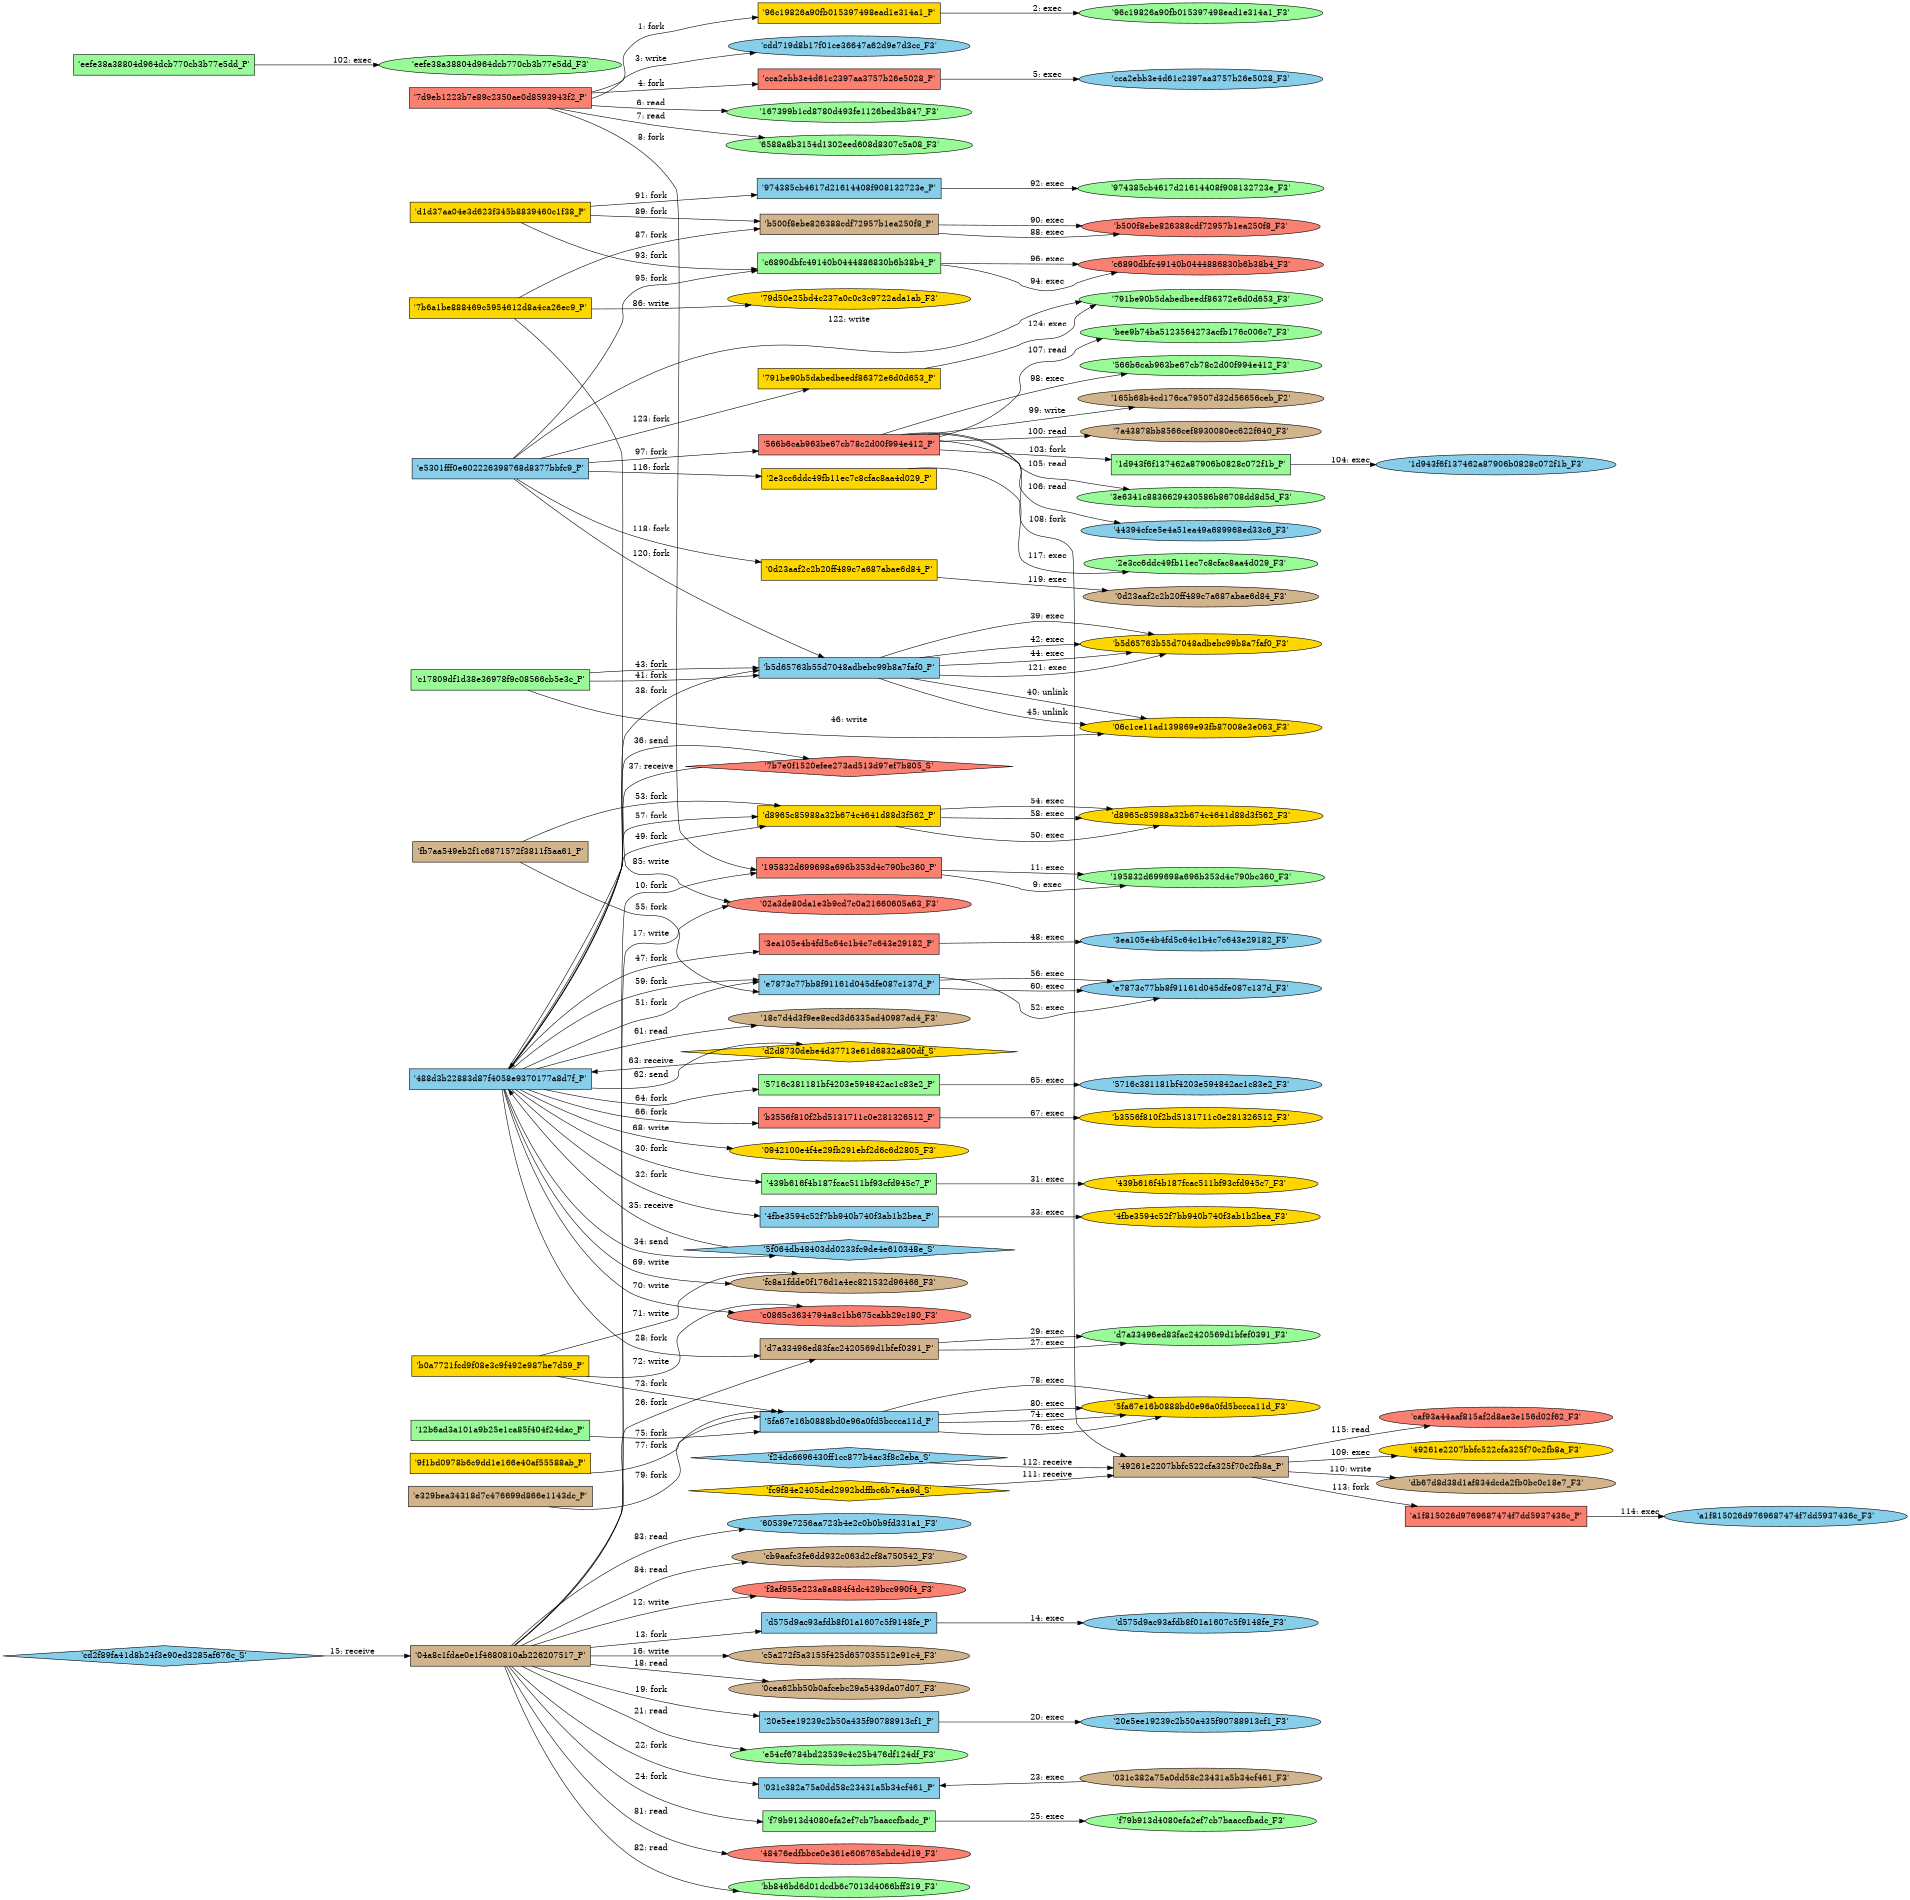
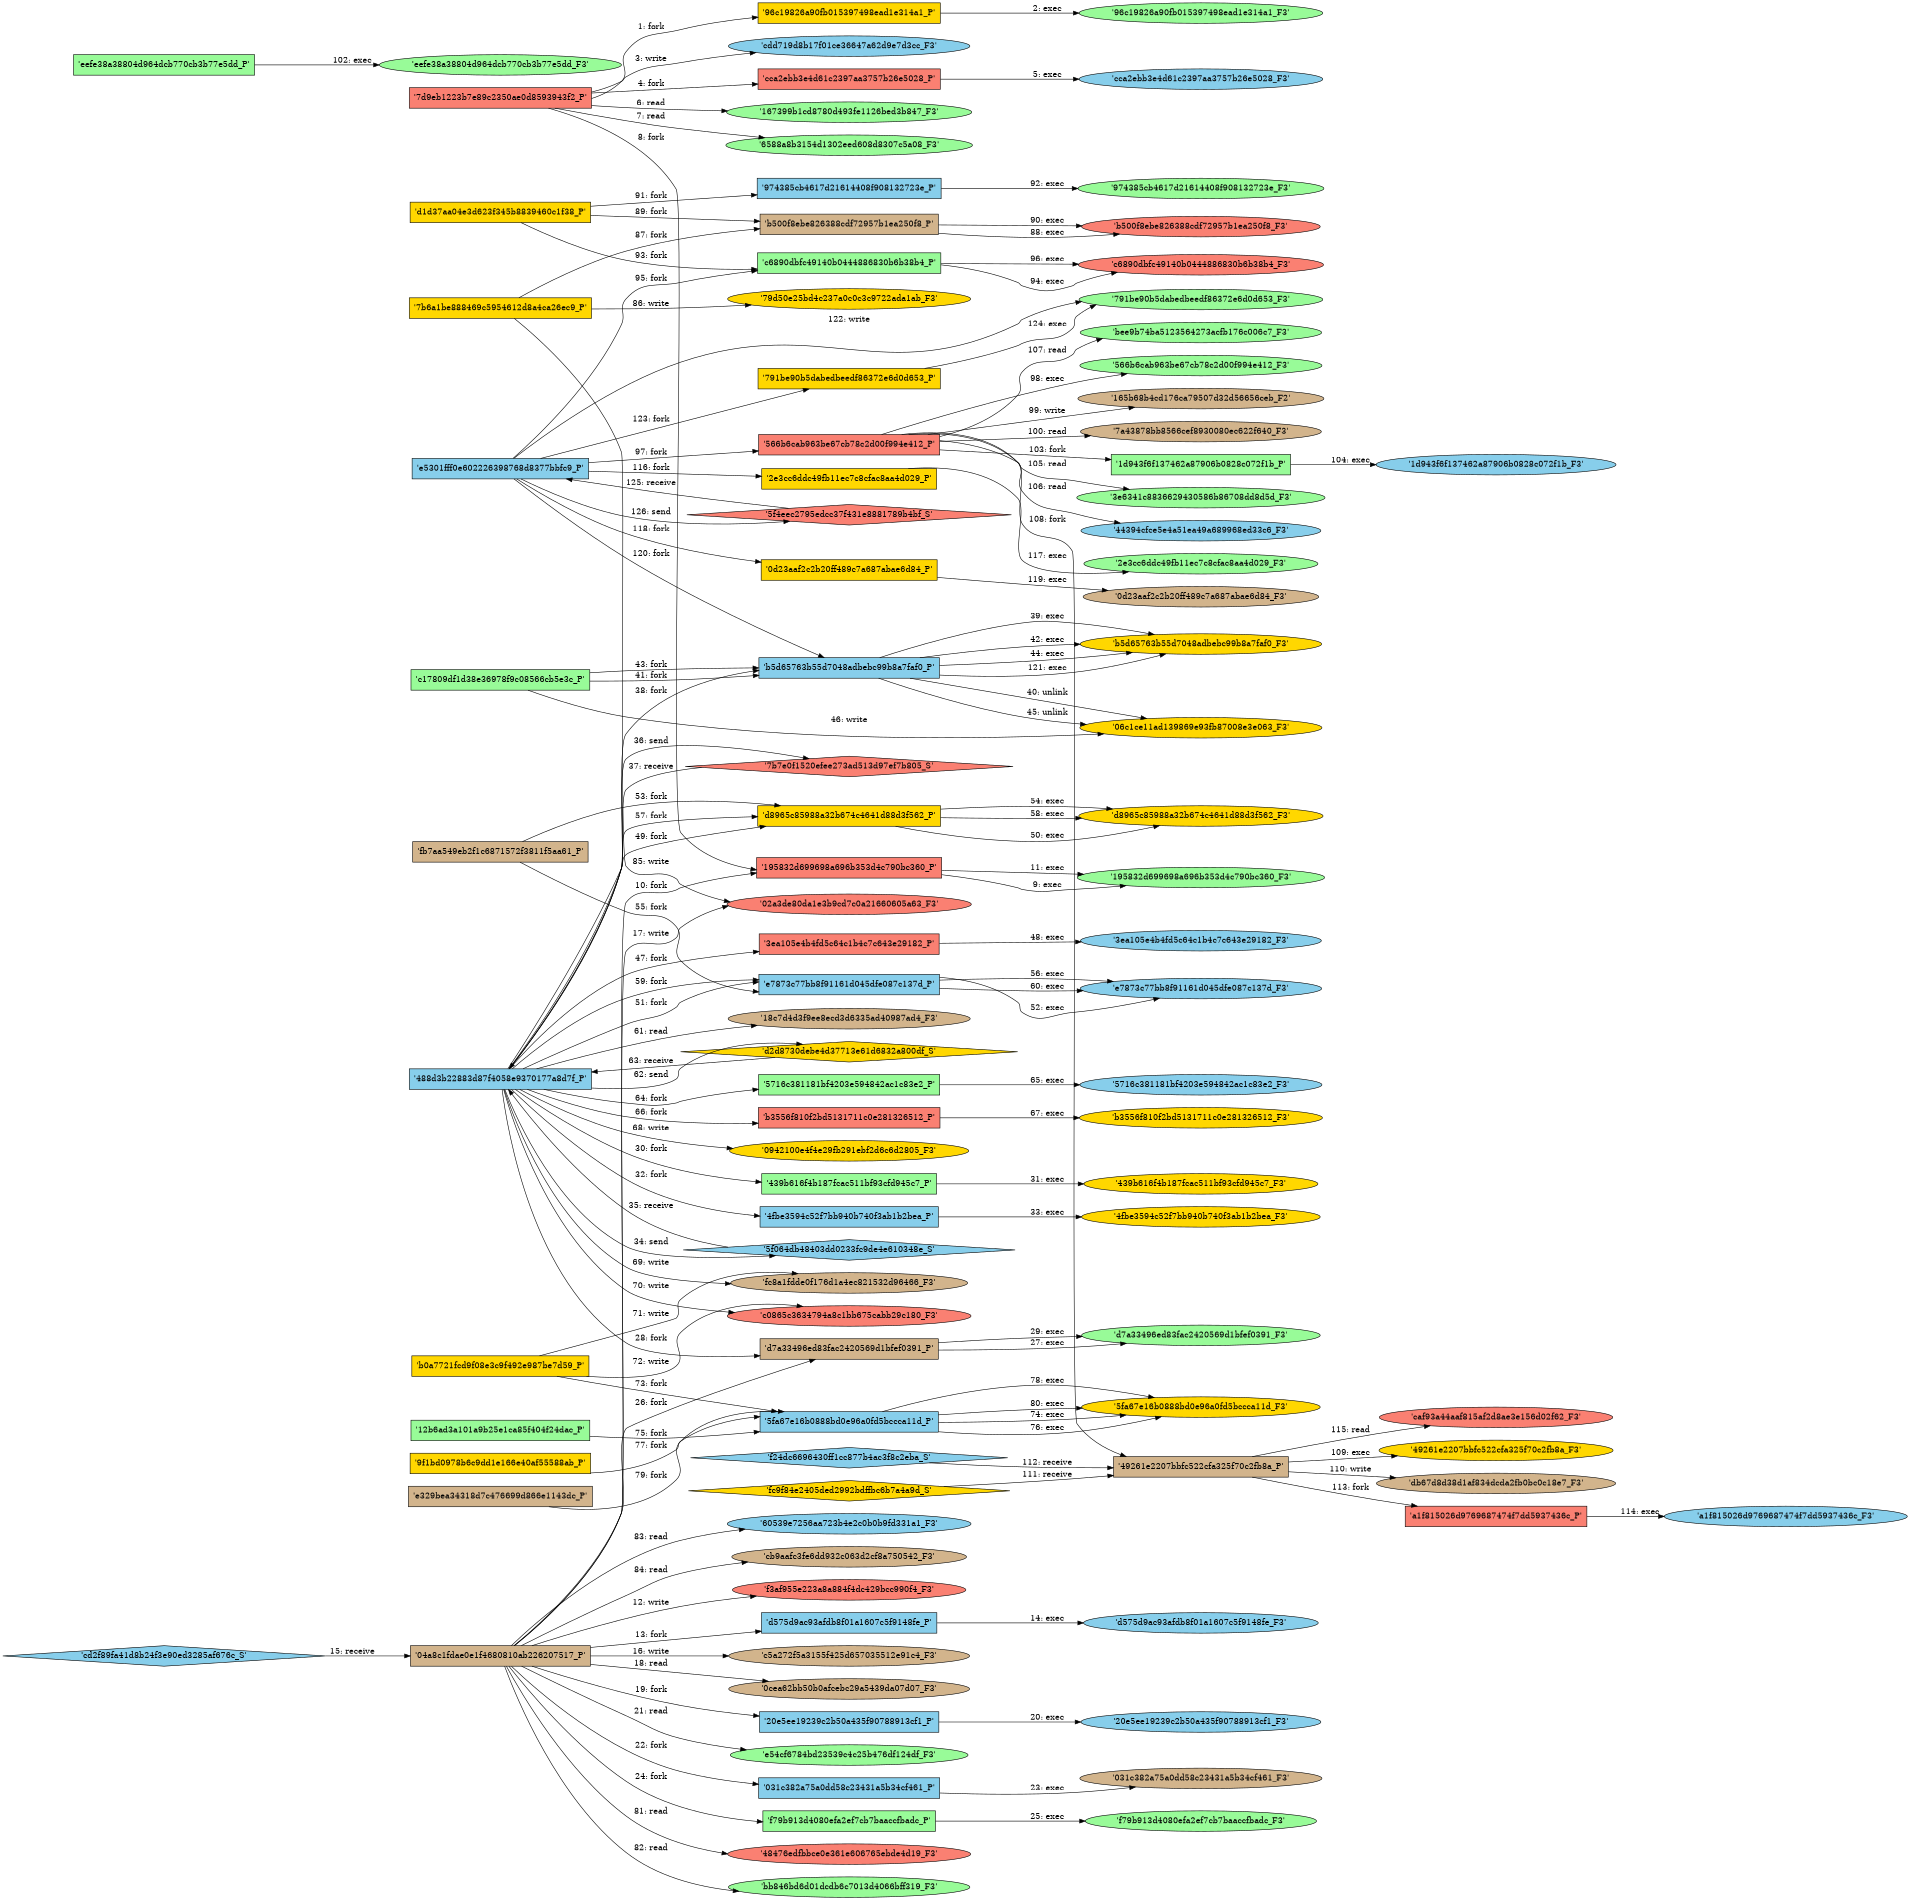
none -> (849, 515)
(1201, 941) -> (1201, 941)
(1016, 1783) -> (1035, 1794)
